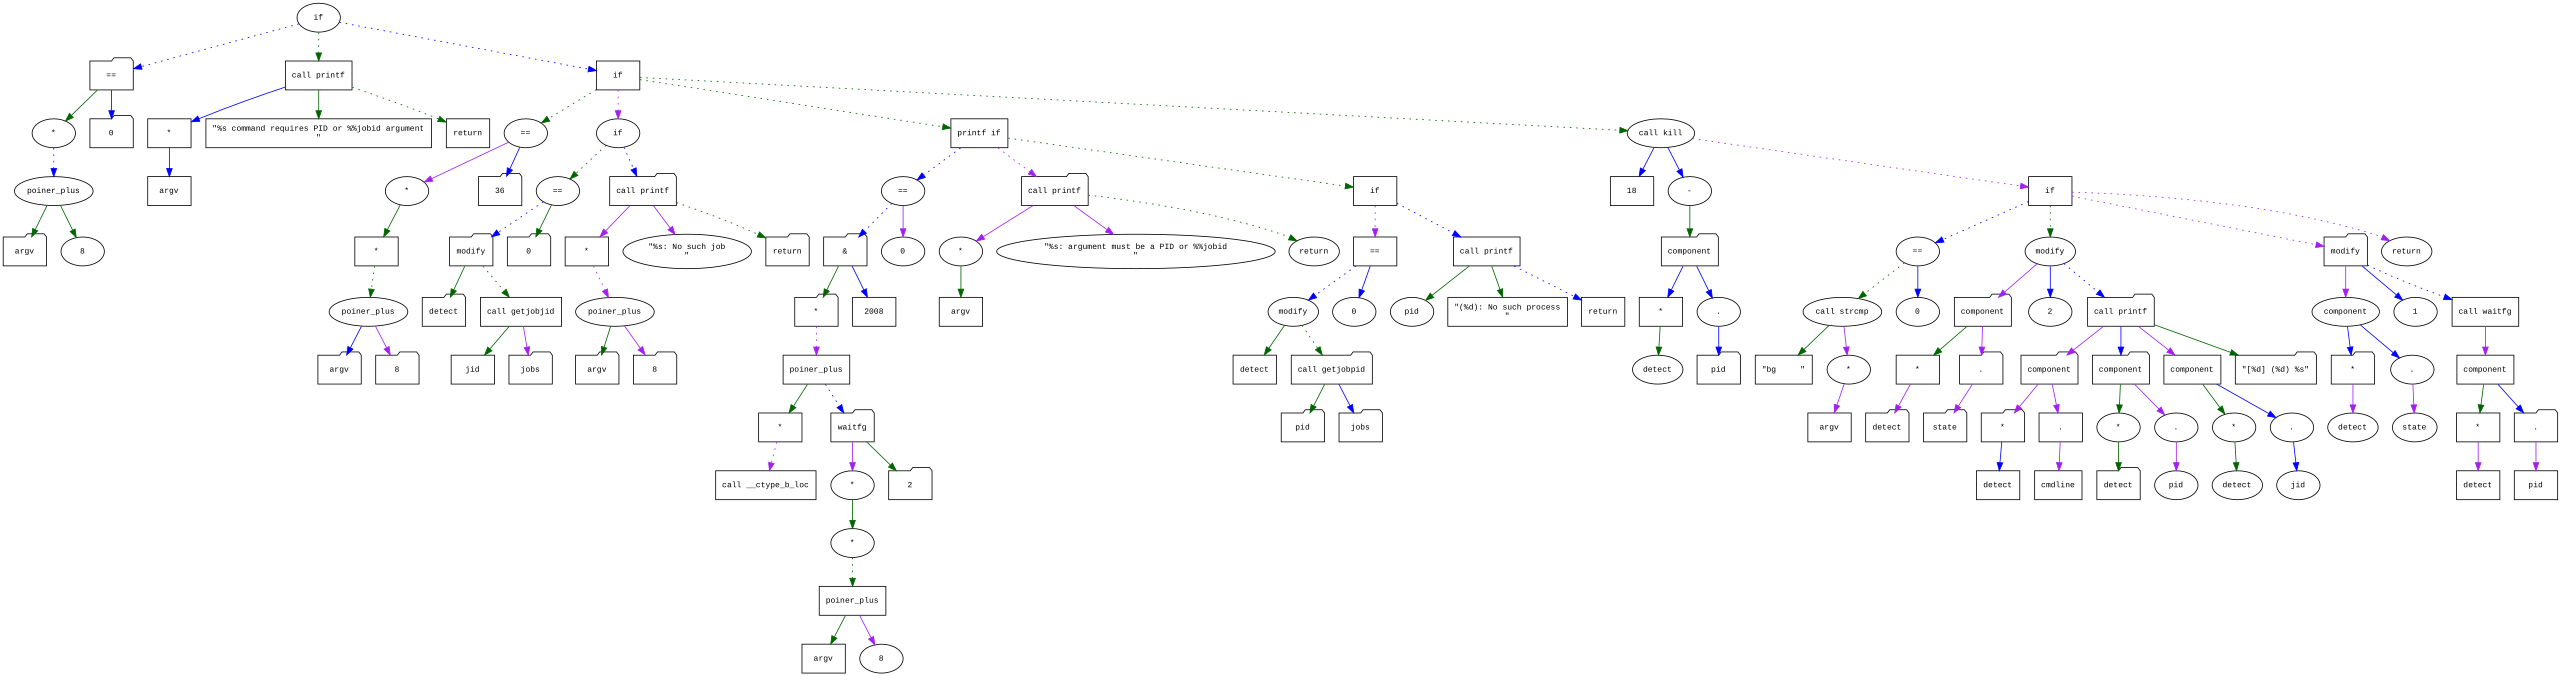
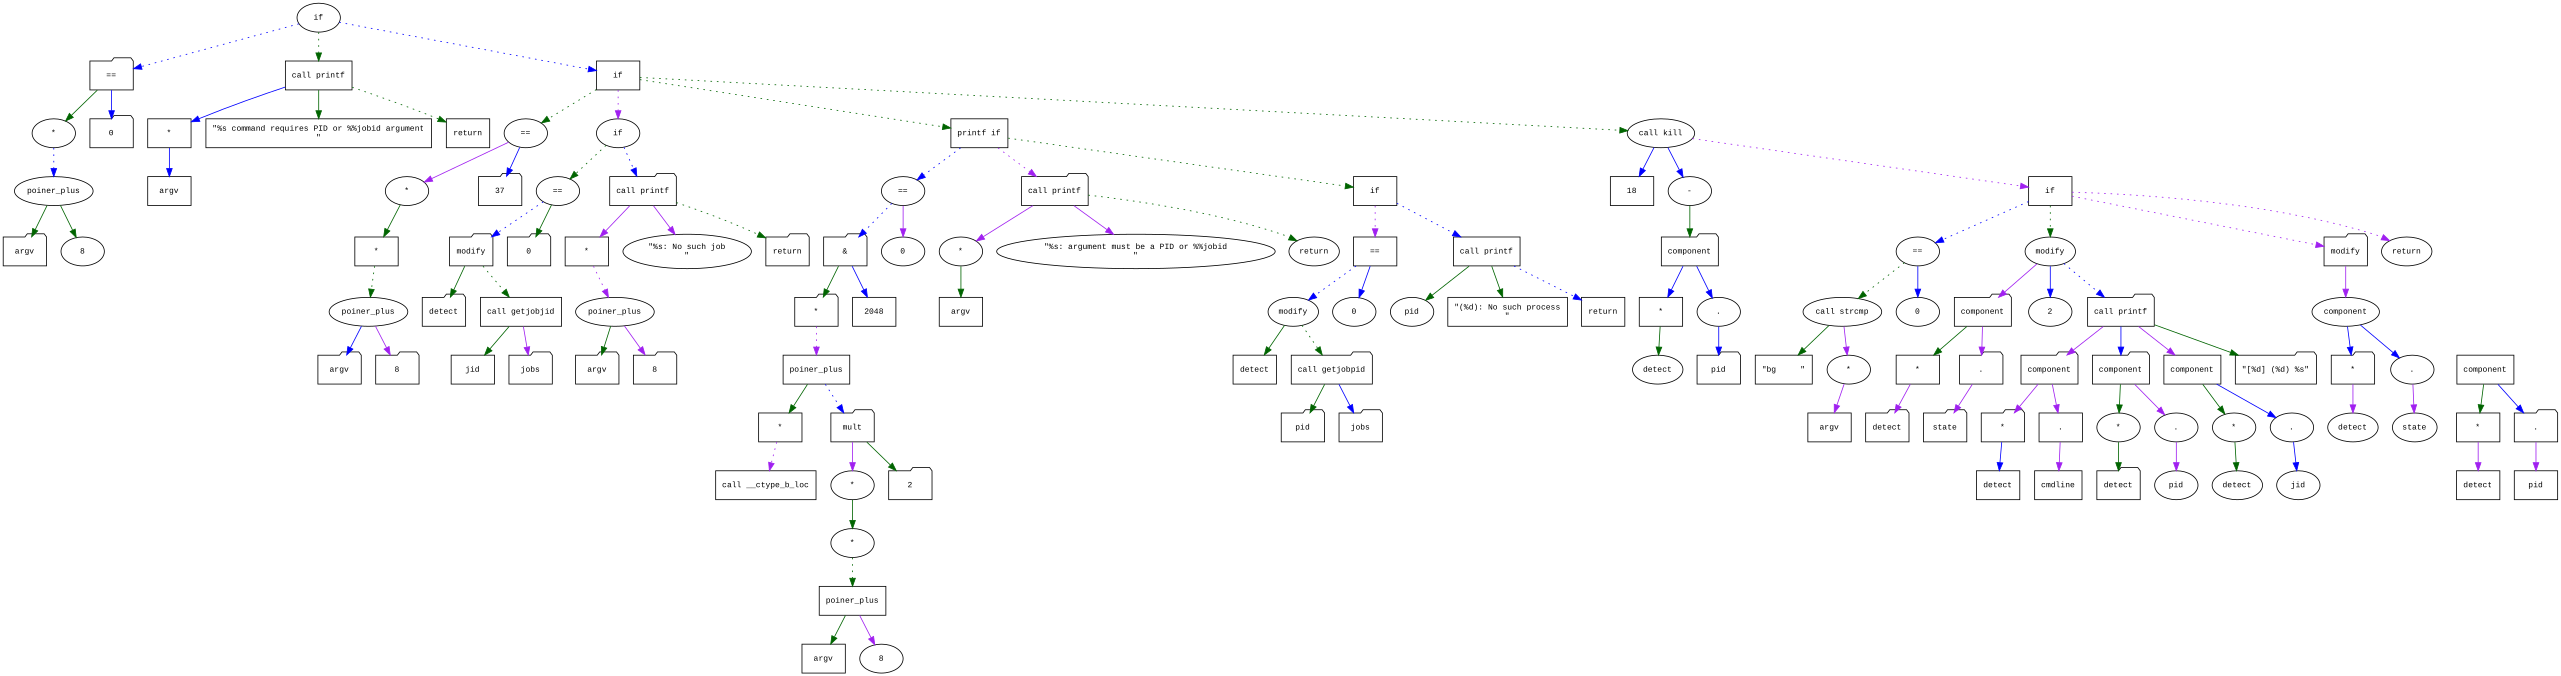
(500, 191) -> (500, 191)
(874, 312) -> (874, 312)
(2416, 312) -> none
(2485, 312) -> none
(853, 427) -> (853, 427)
